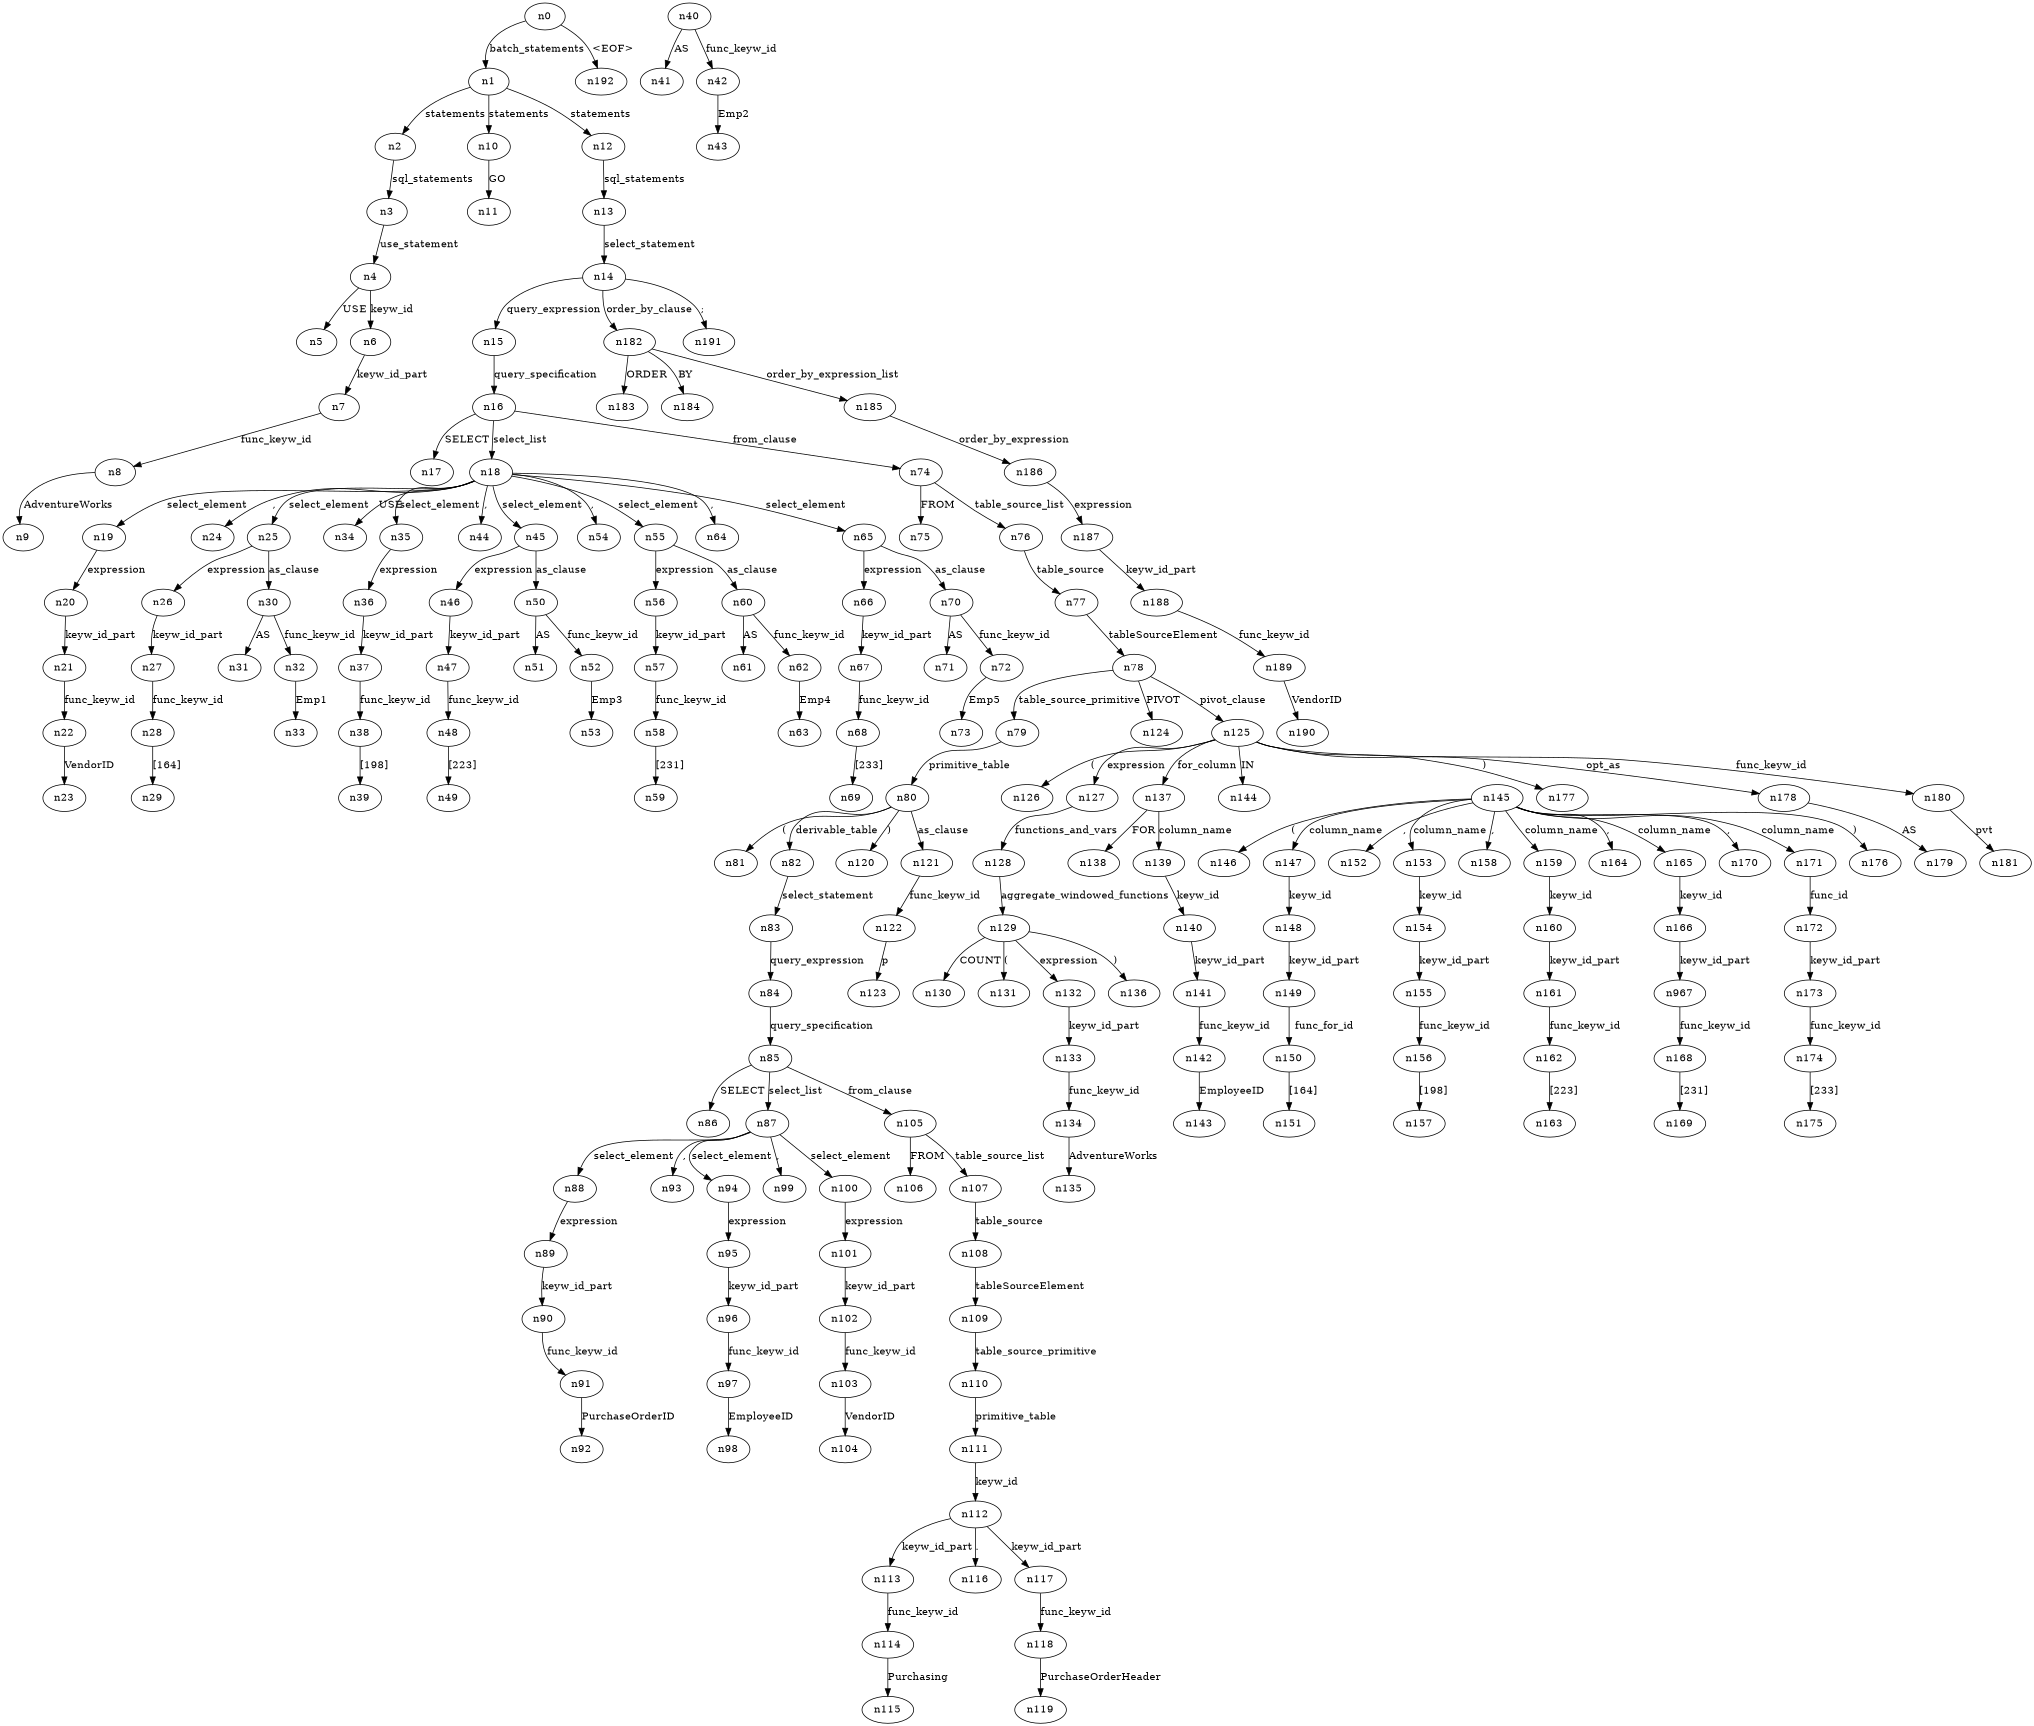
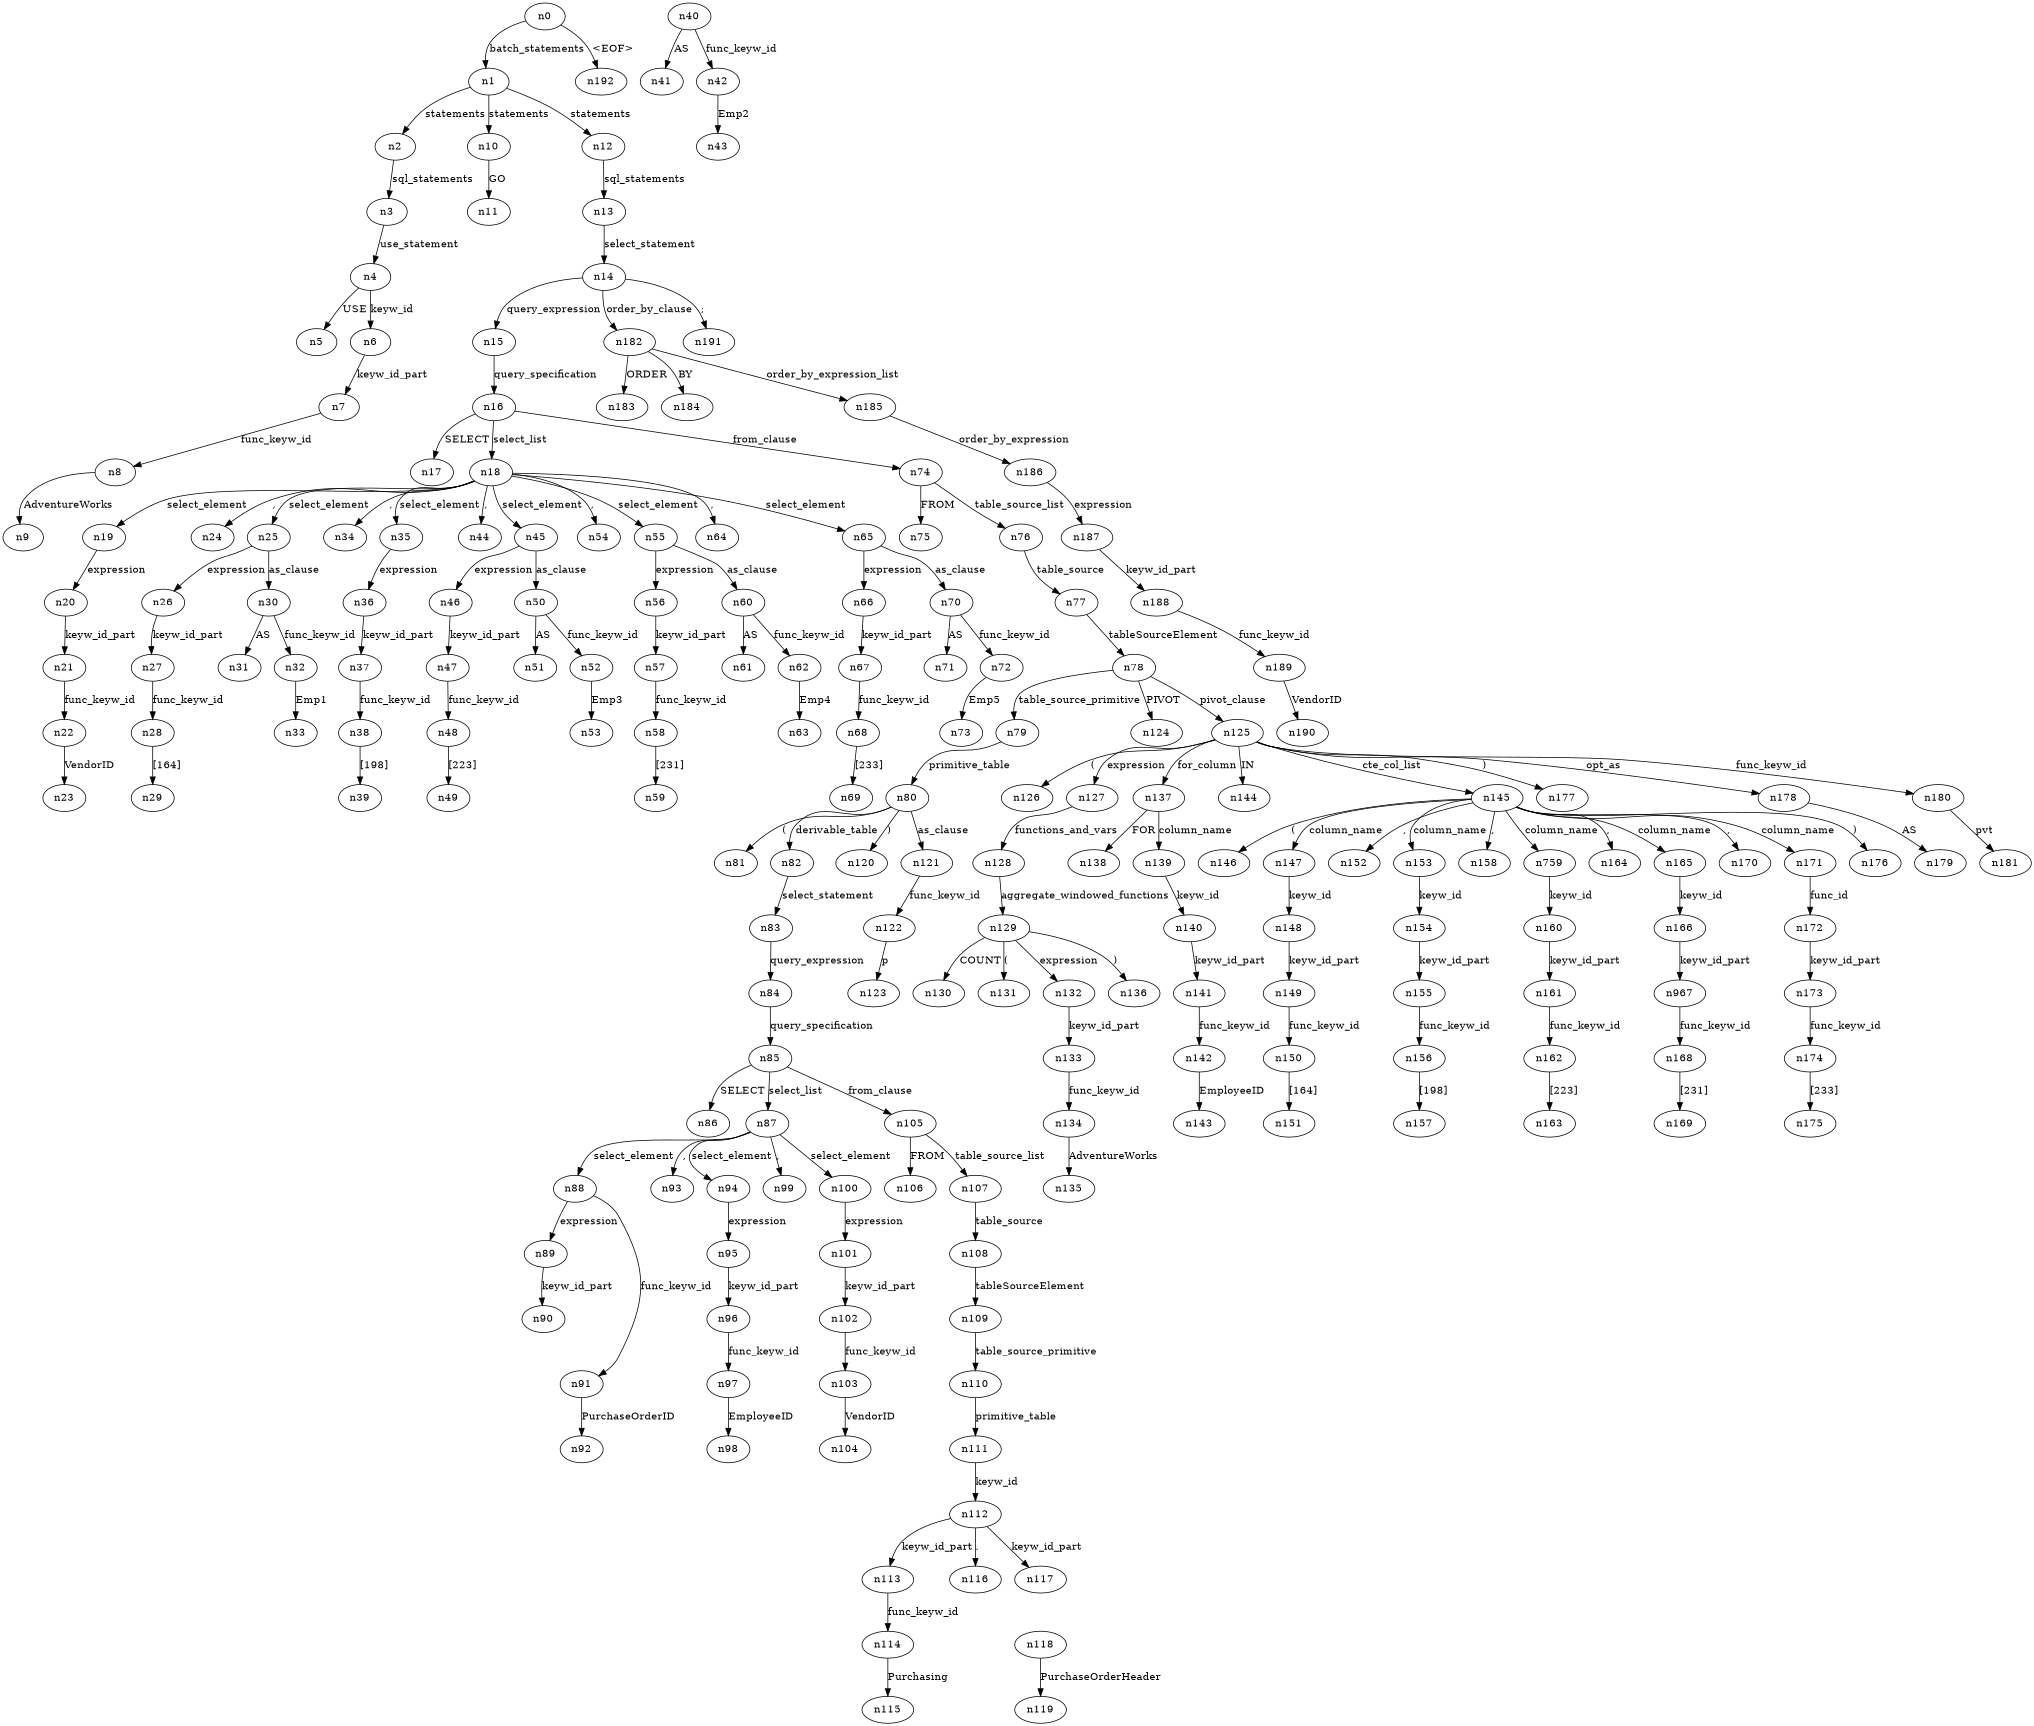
(391, 505) -> (391, 505)
none -> (1361, 770)
(1550, 863) -> (1550, 863)
(1325, 1026) -> (1325, 1026)
(546, 1354) -> (640, 1280)
(1041, 1608) -> none
